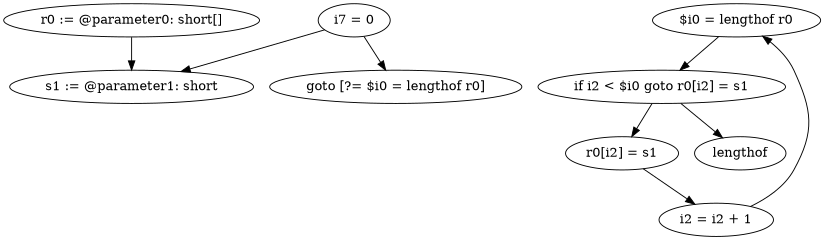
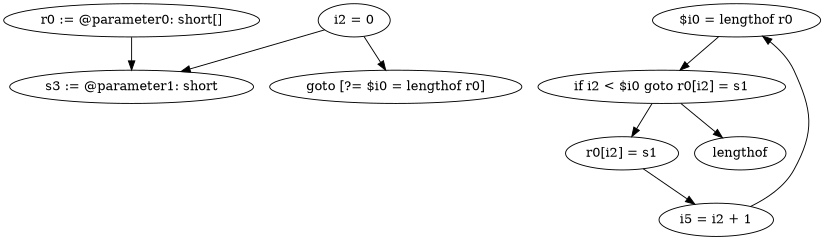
(354, 20) -> (354, 20)
(132, 87) -> (132, 87)
(716, 220) -> (716, 220)
